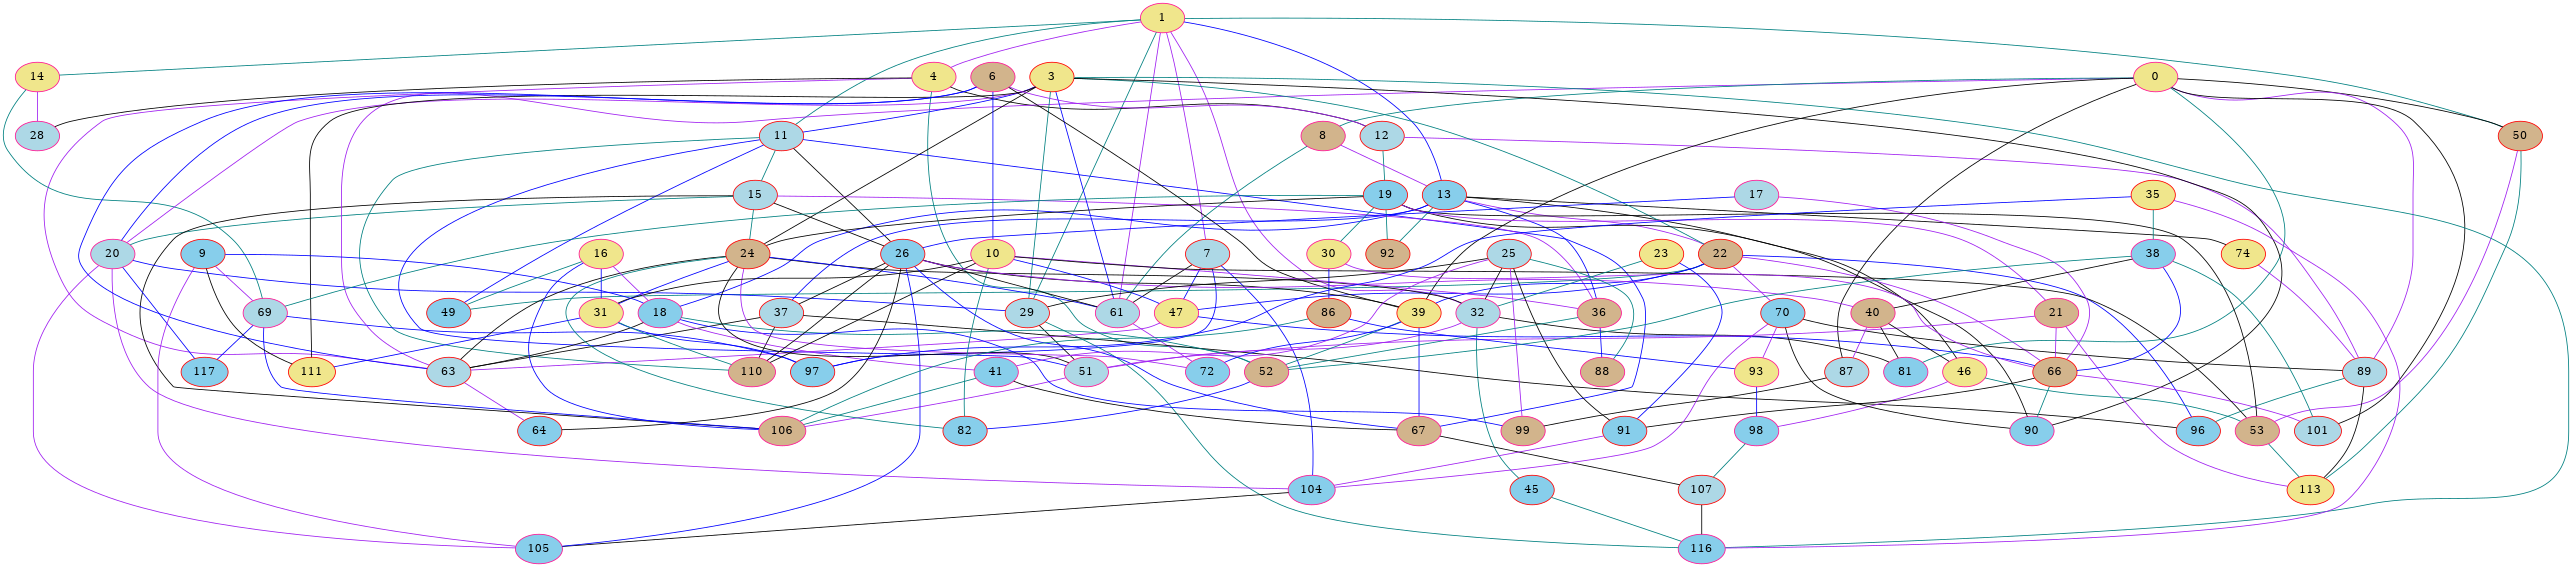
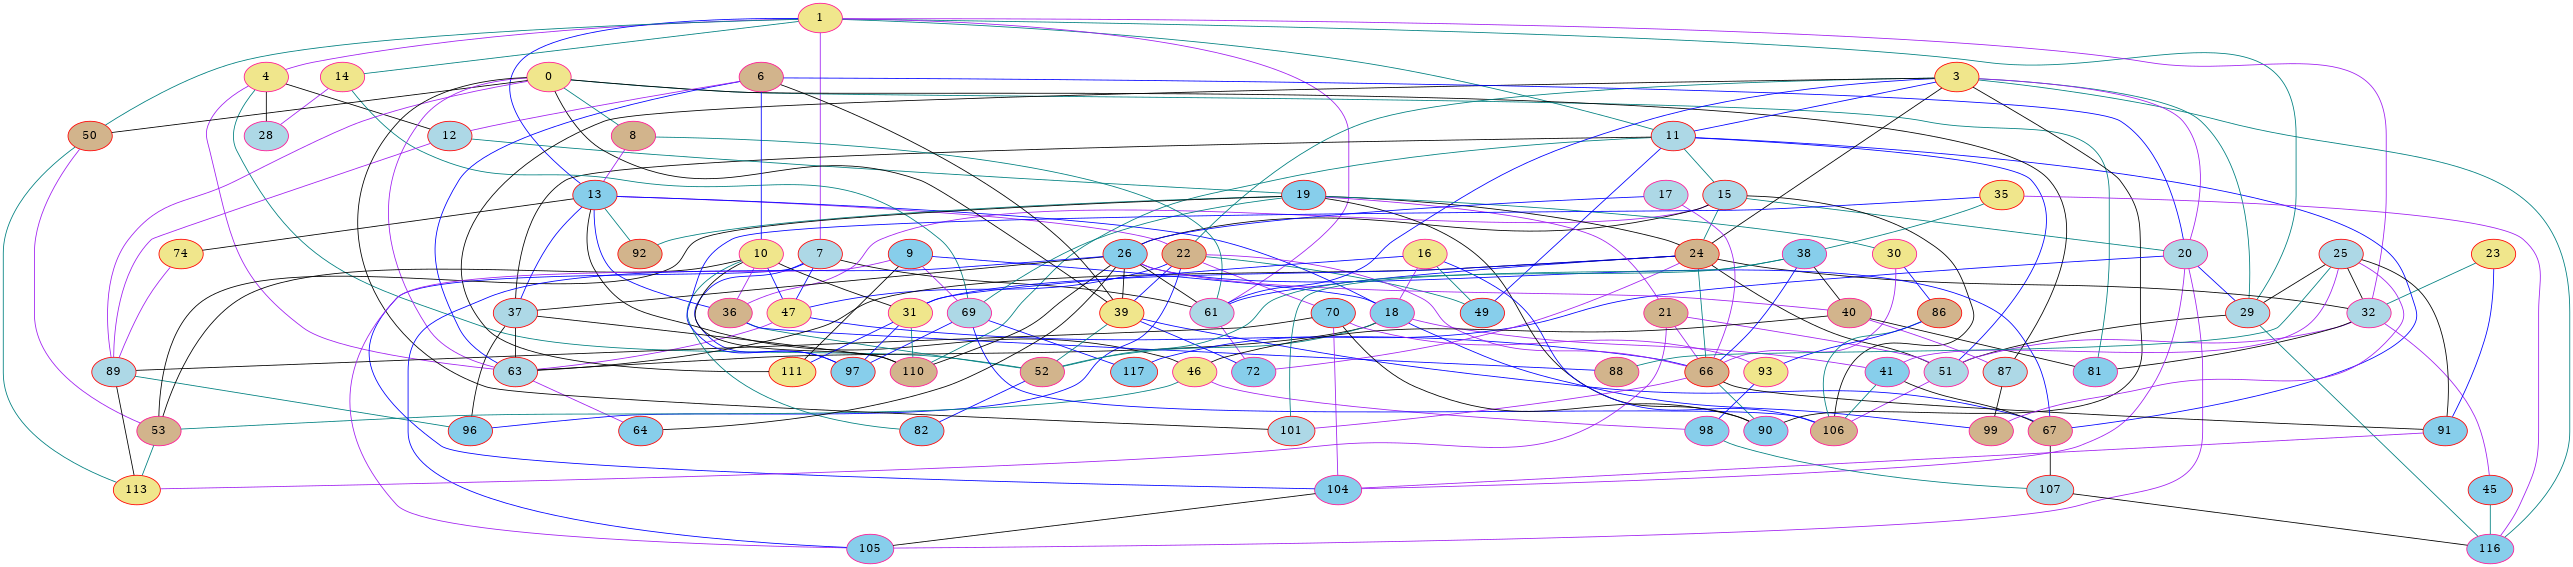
(837, 190) -> (1041, 149)
(656, 375) -> (1702, 313)
(1482, 408) -> (2456, 387)
